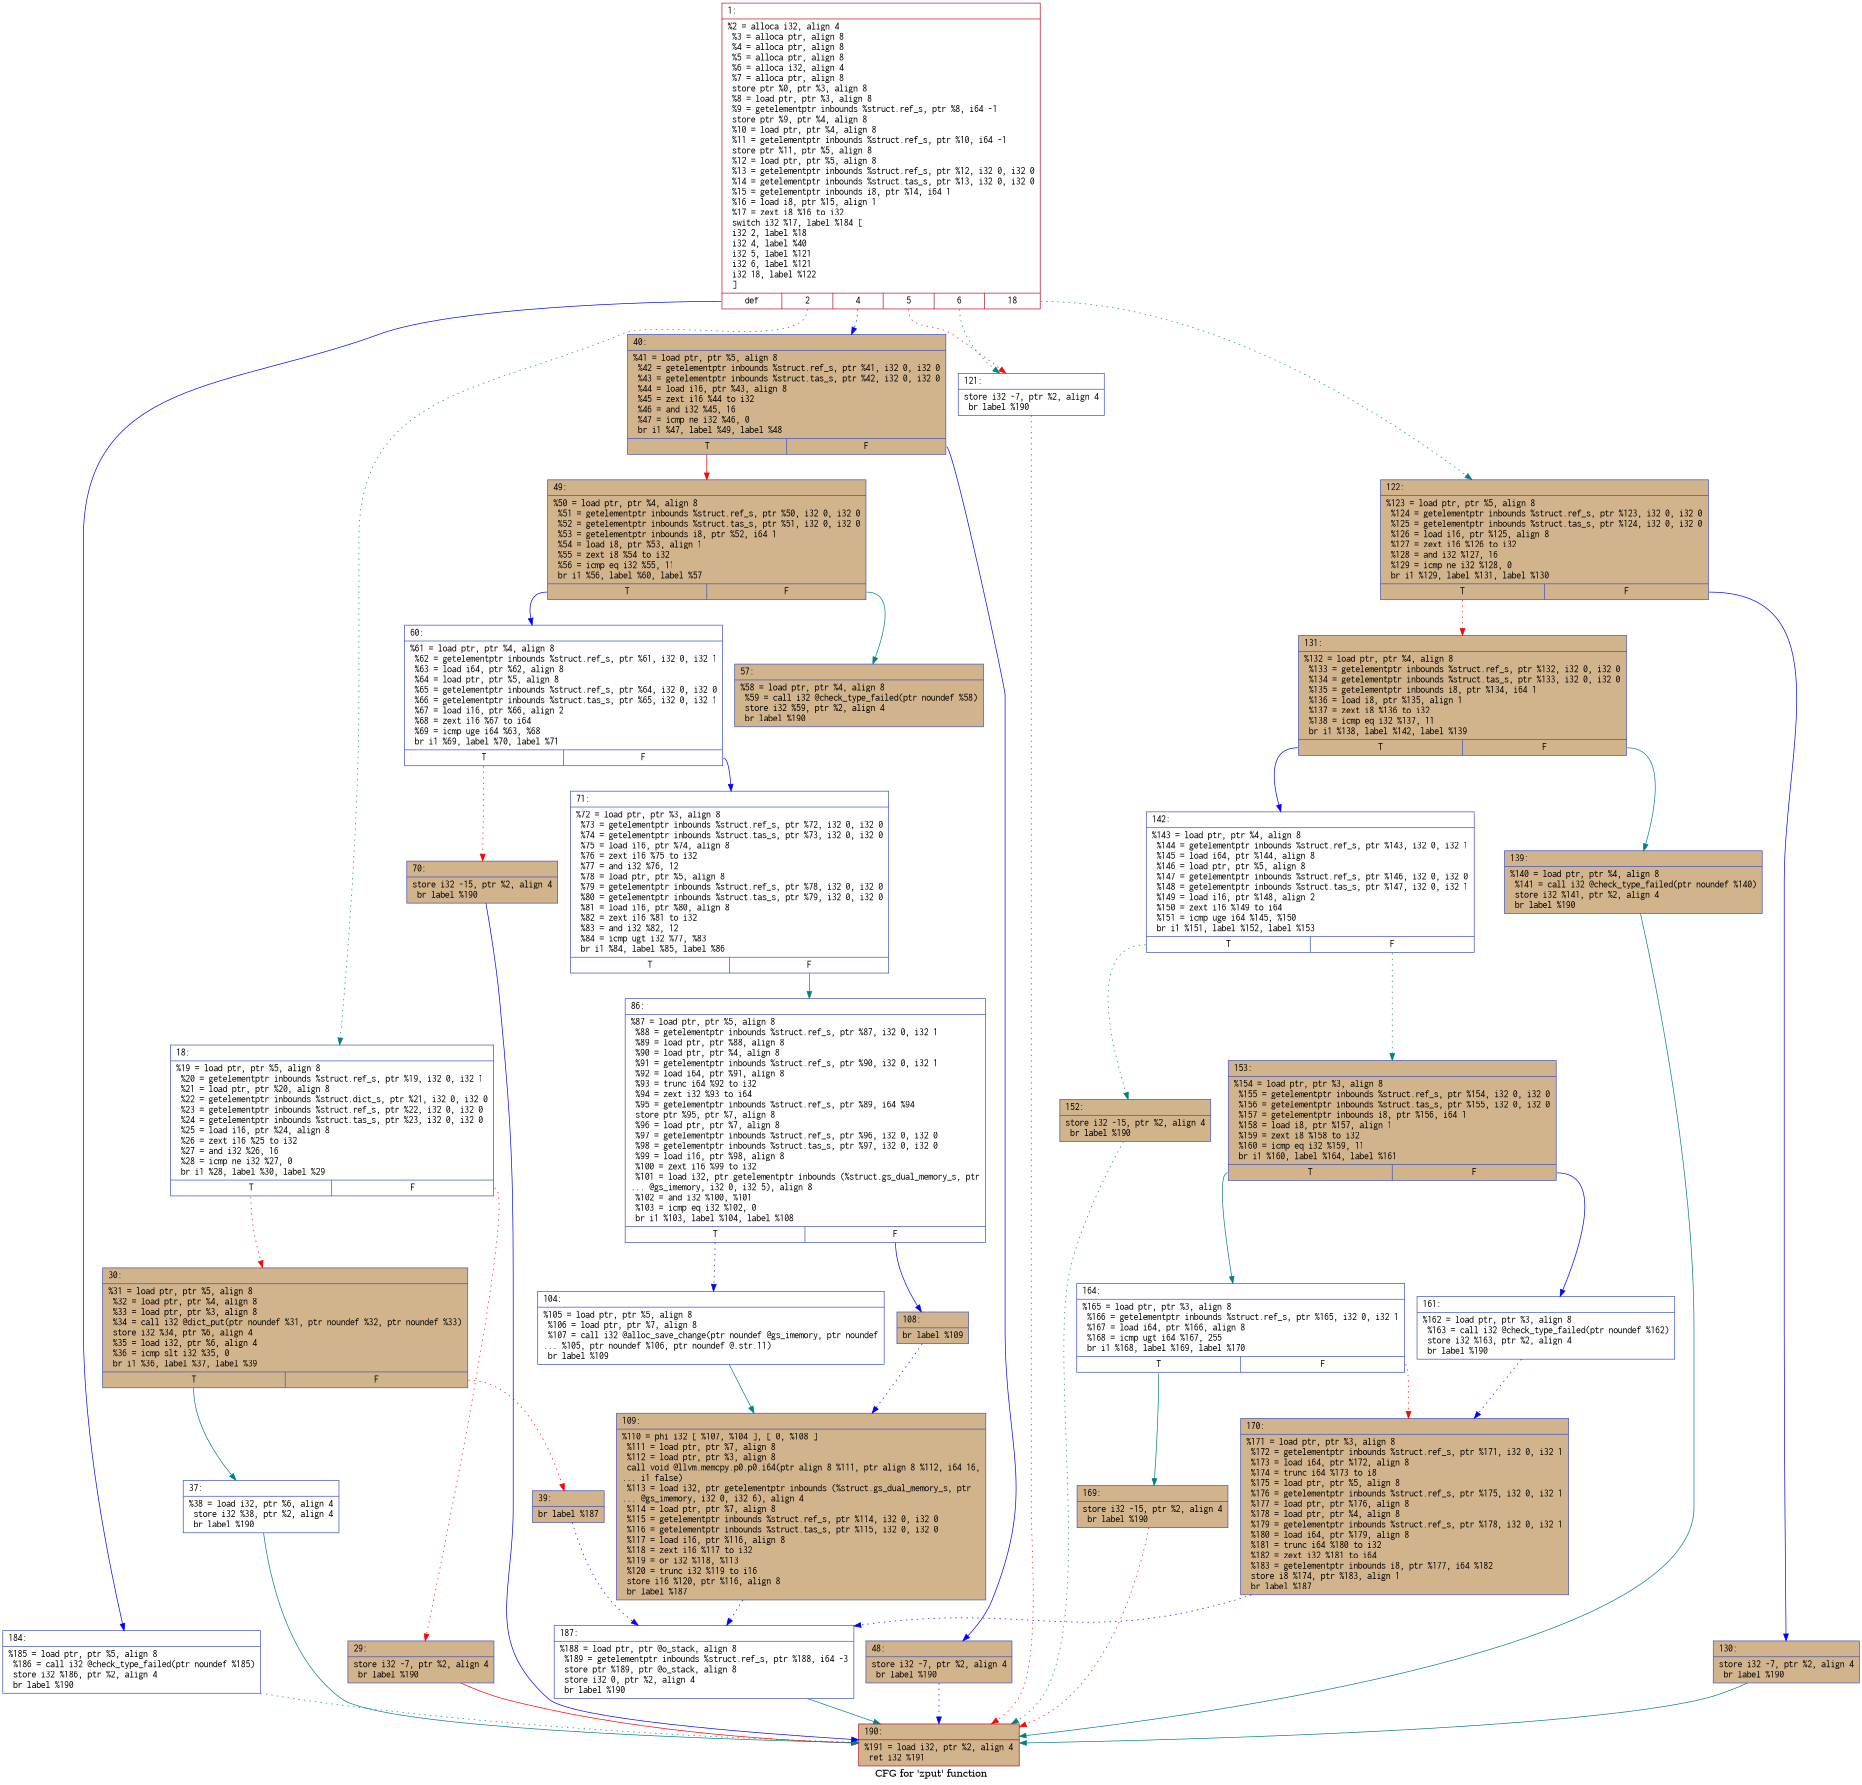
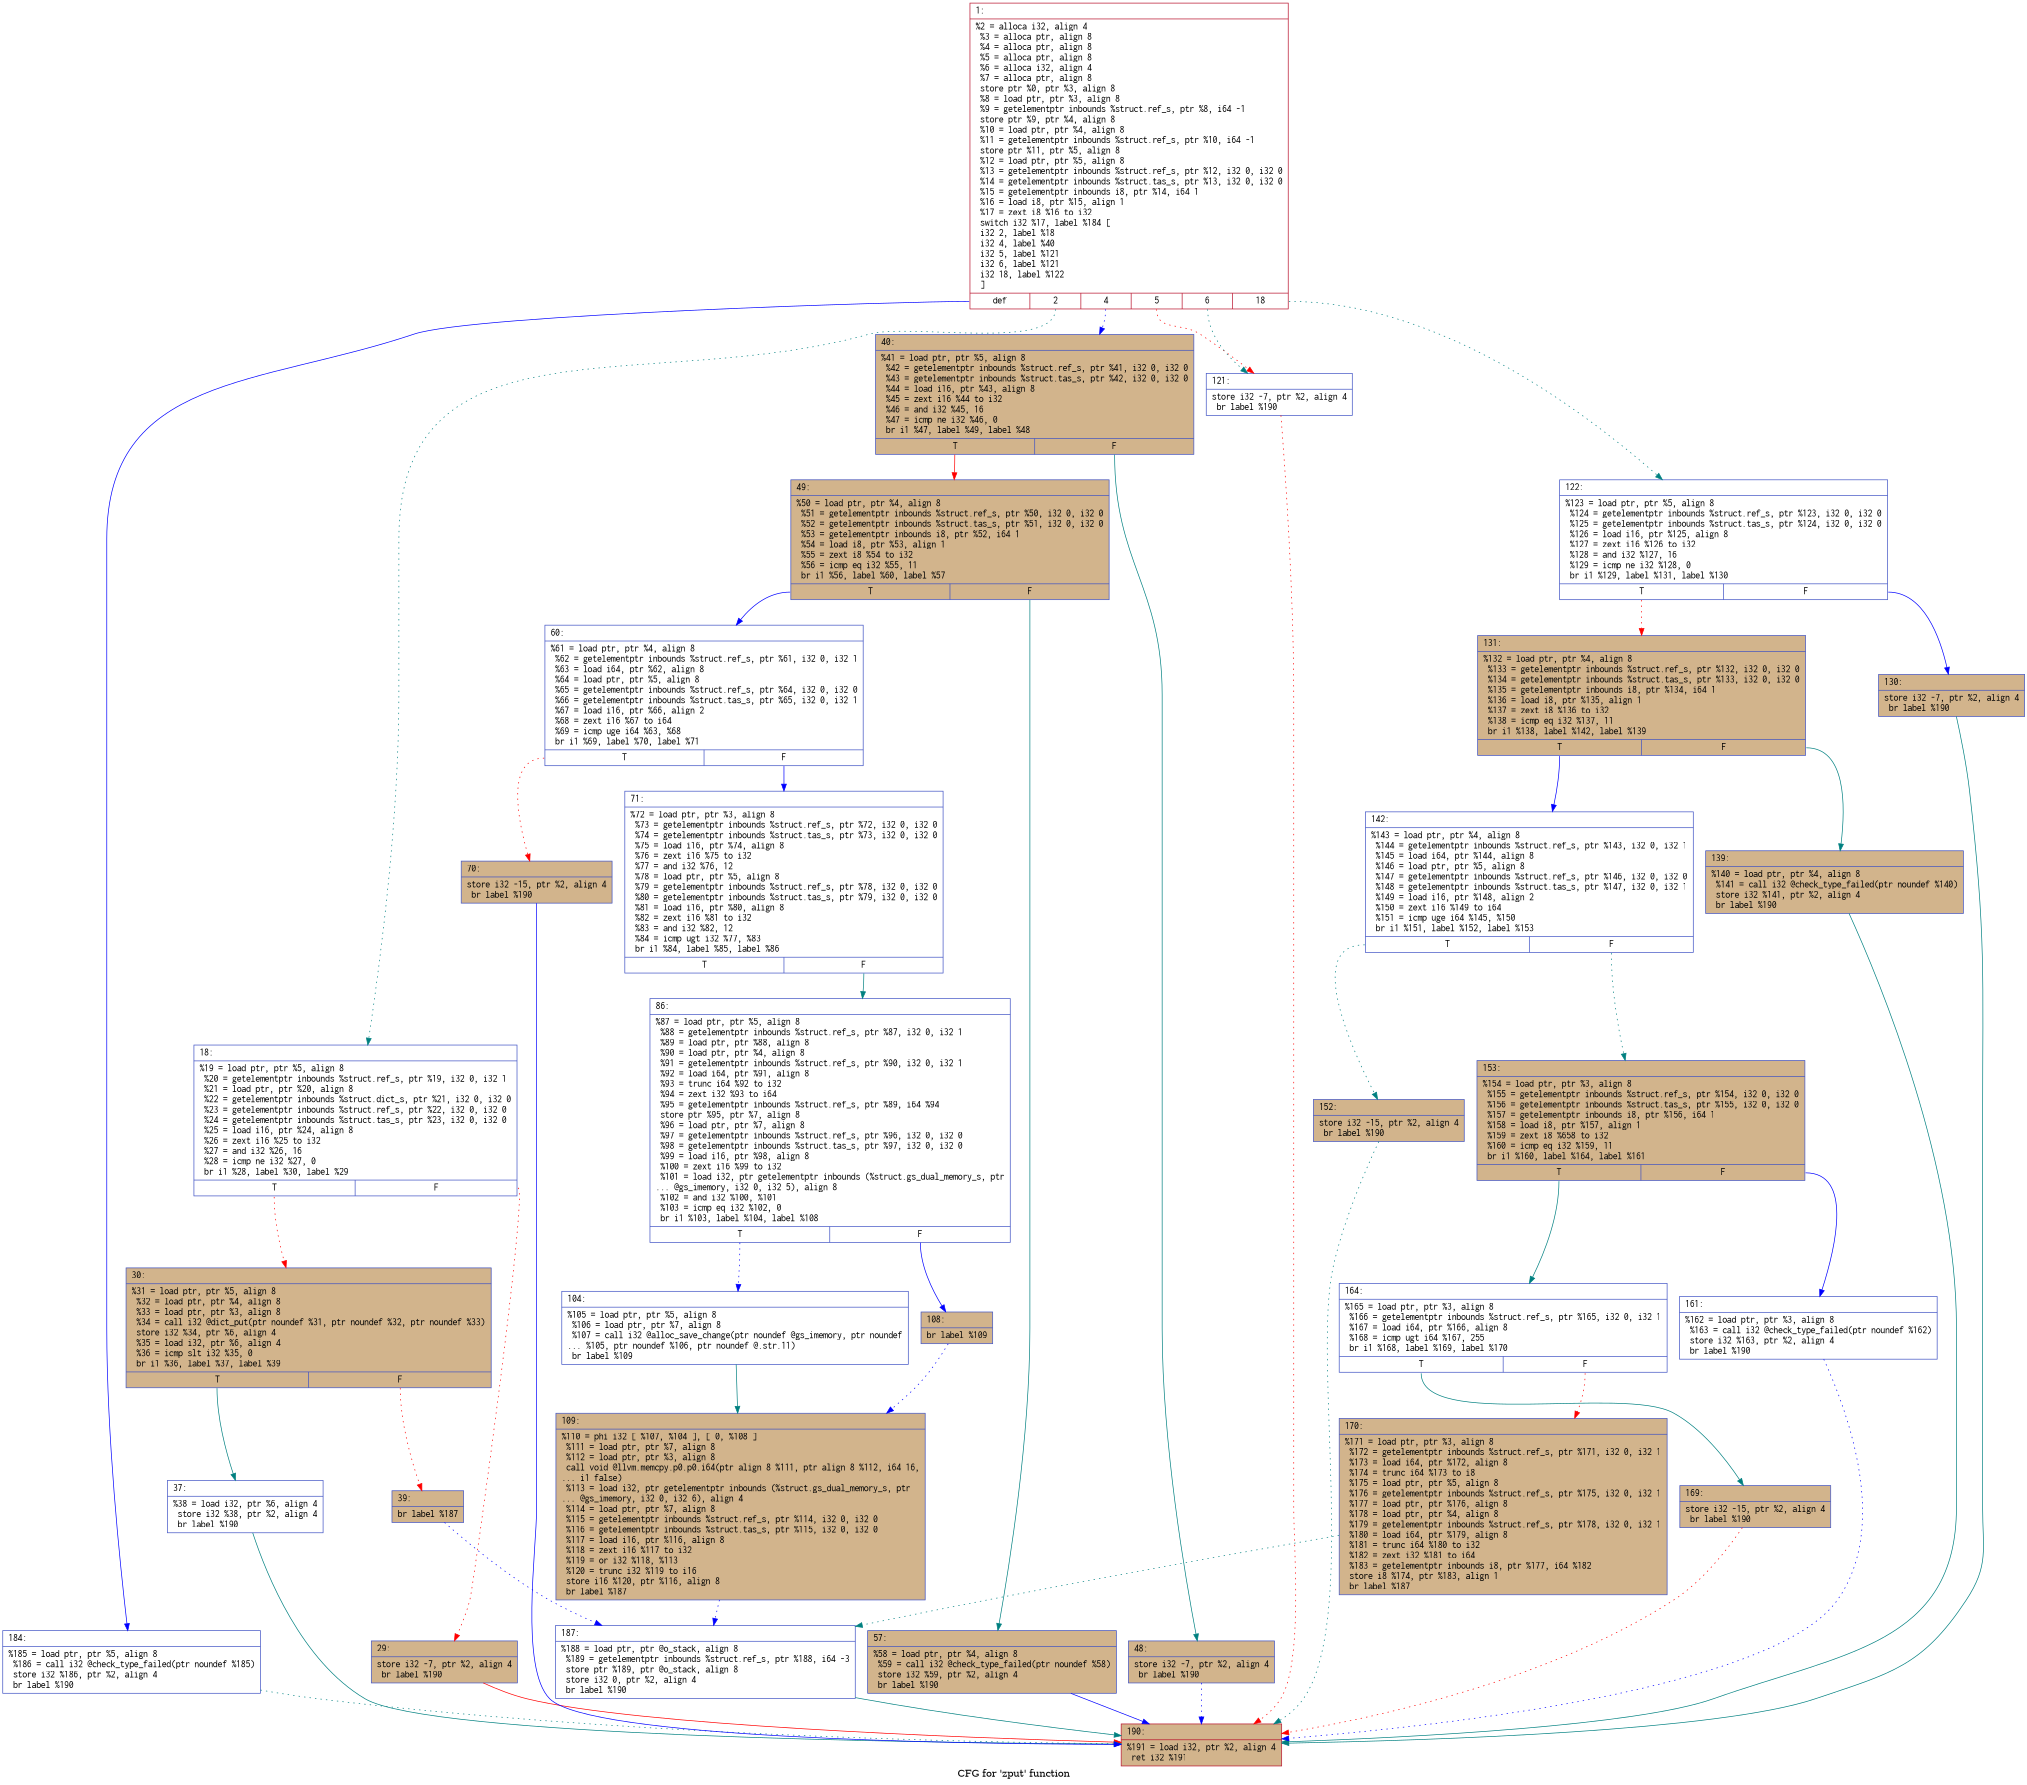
(1544, 540) -> (1724, 540)
(1005, 1043) -> (1162, 1042)
(1297, 1136) -> (1546, 1136)
(1500, 1386) -> (1696, 1674)
(1057, 1621) -> (1100, 1578)
none -> (1107, 1707)
